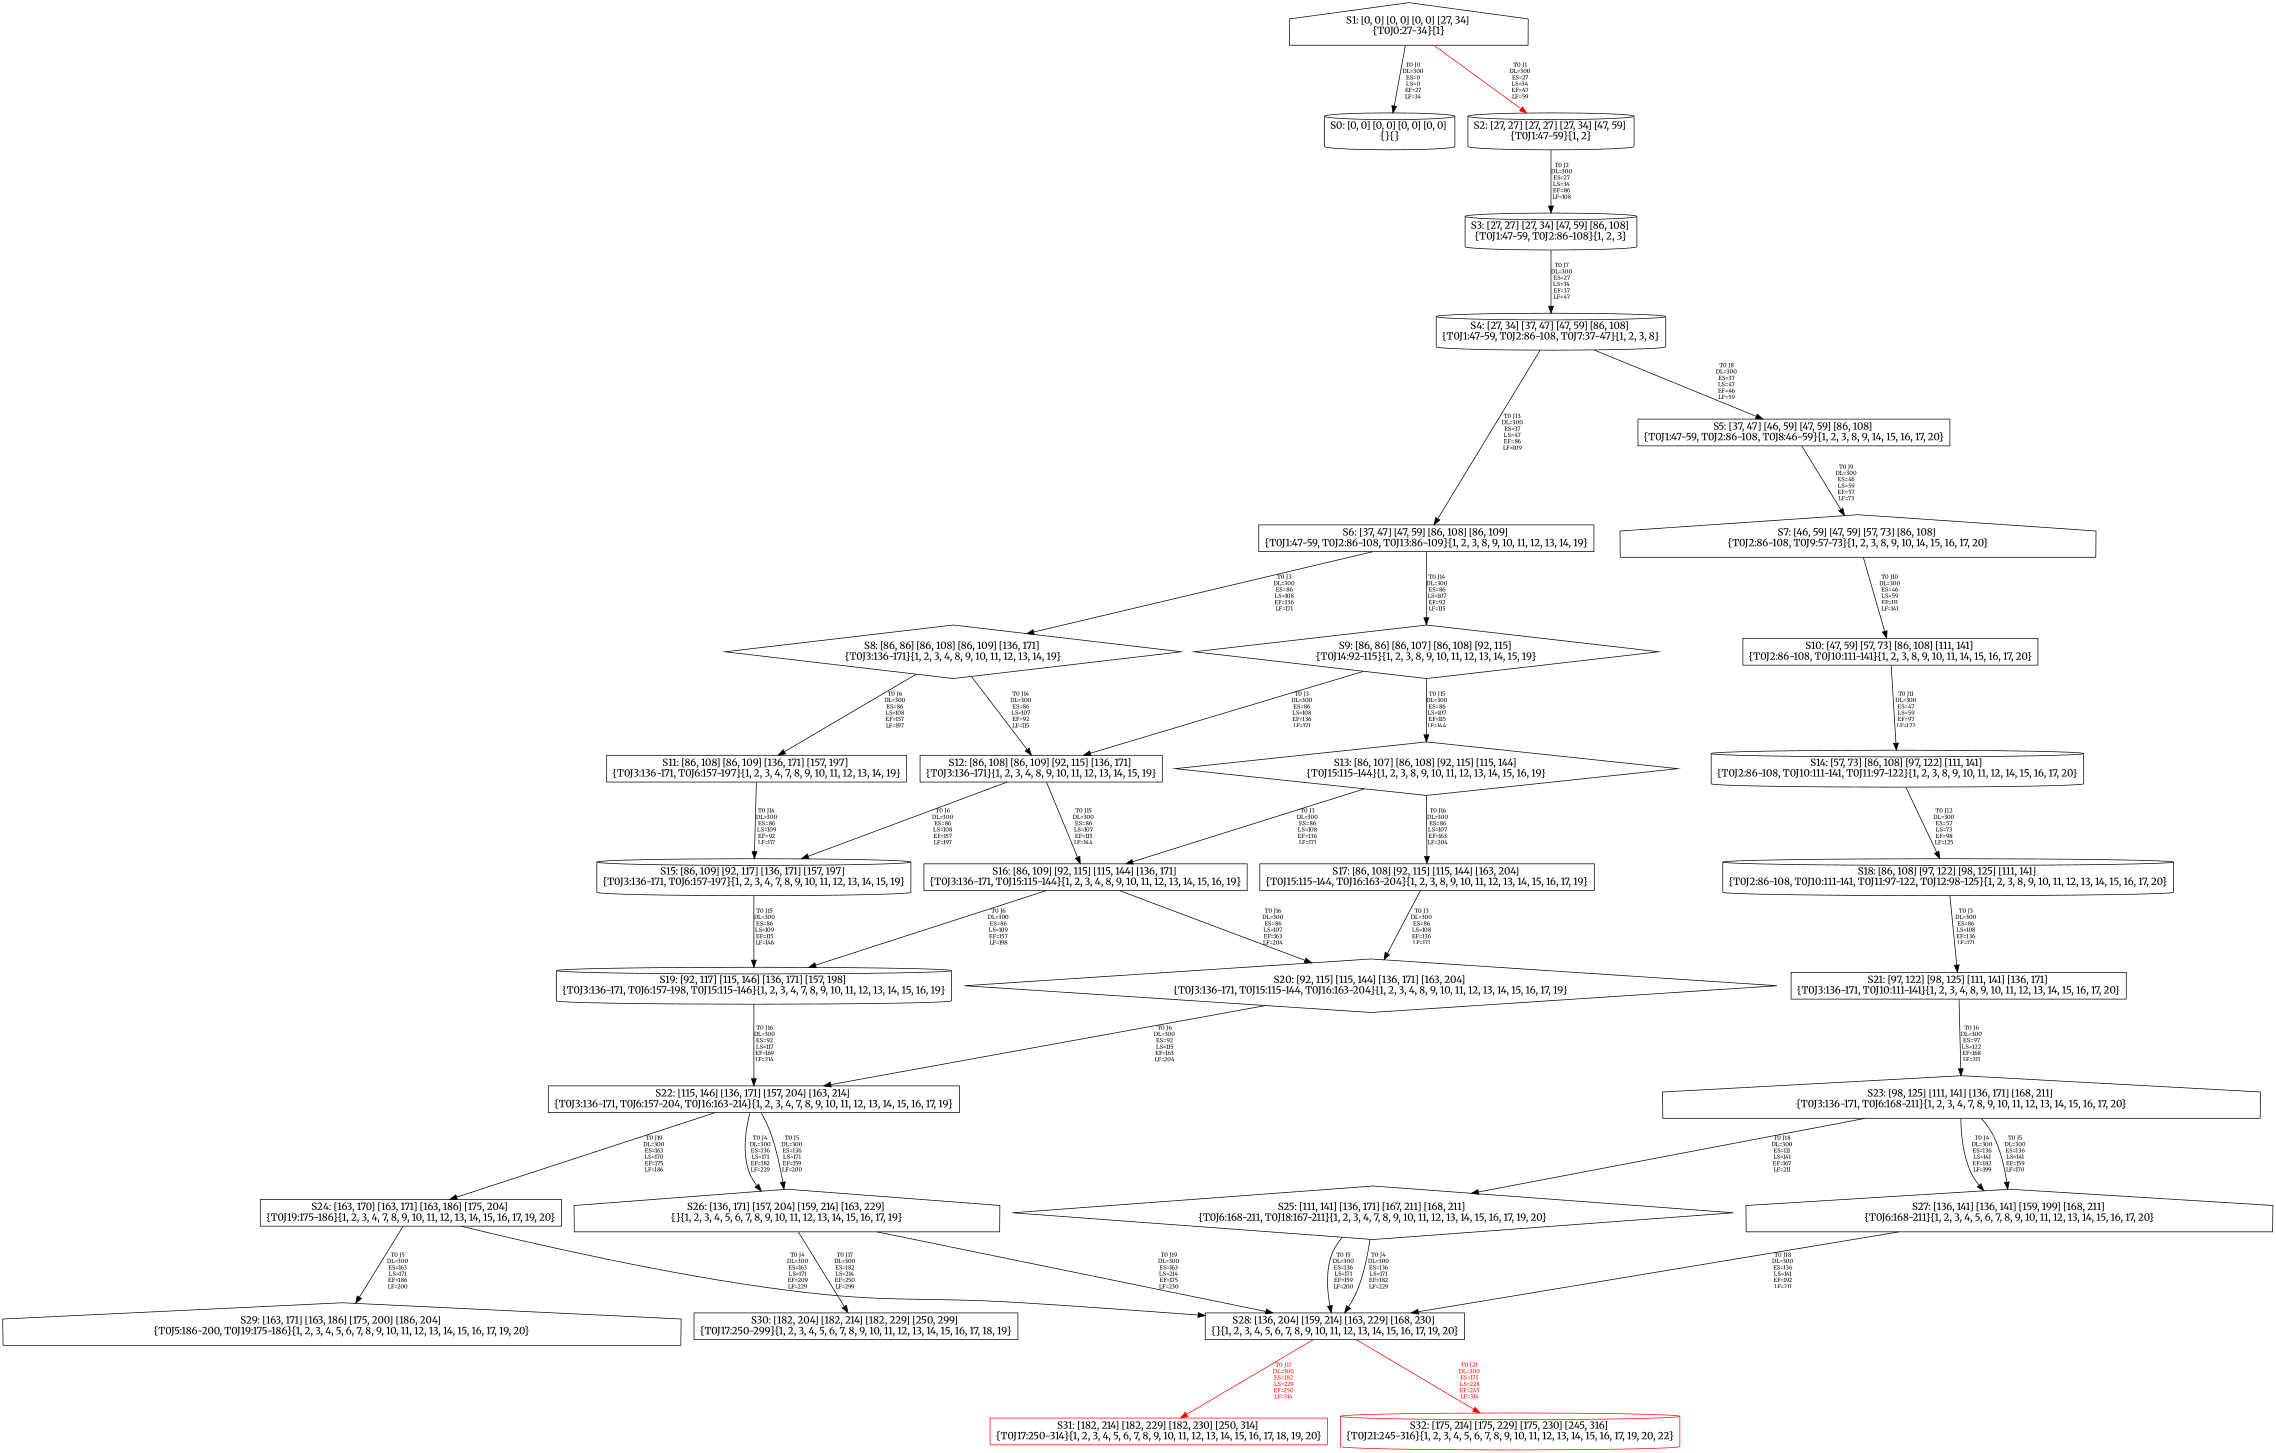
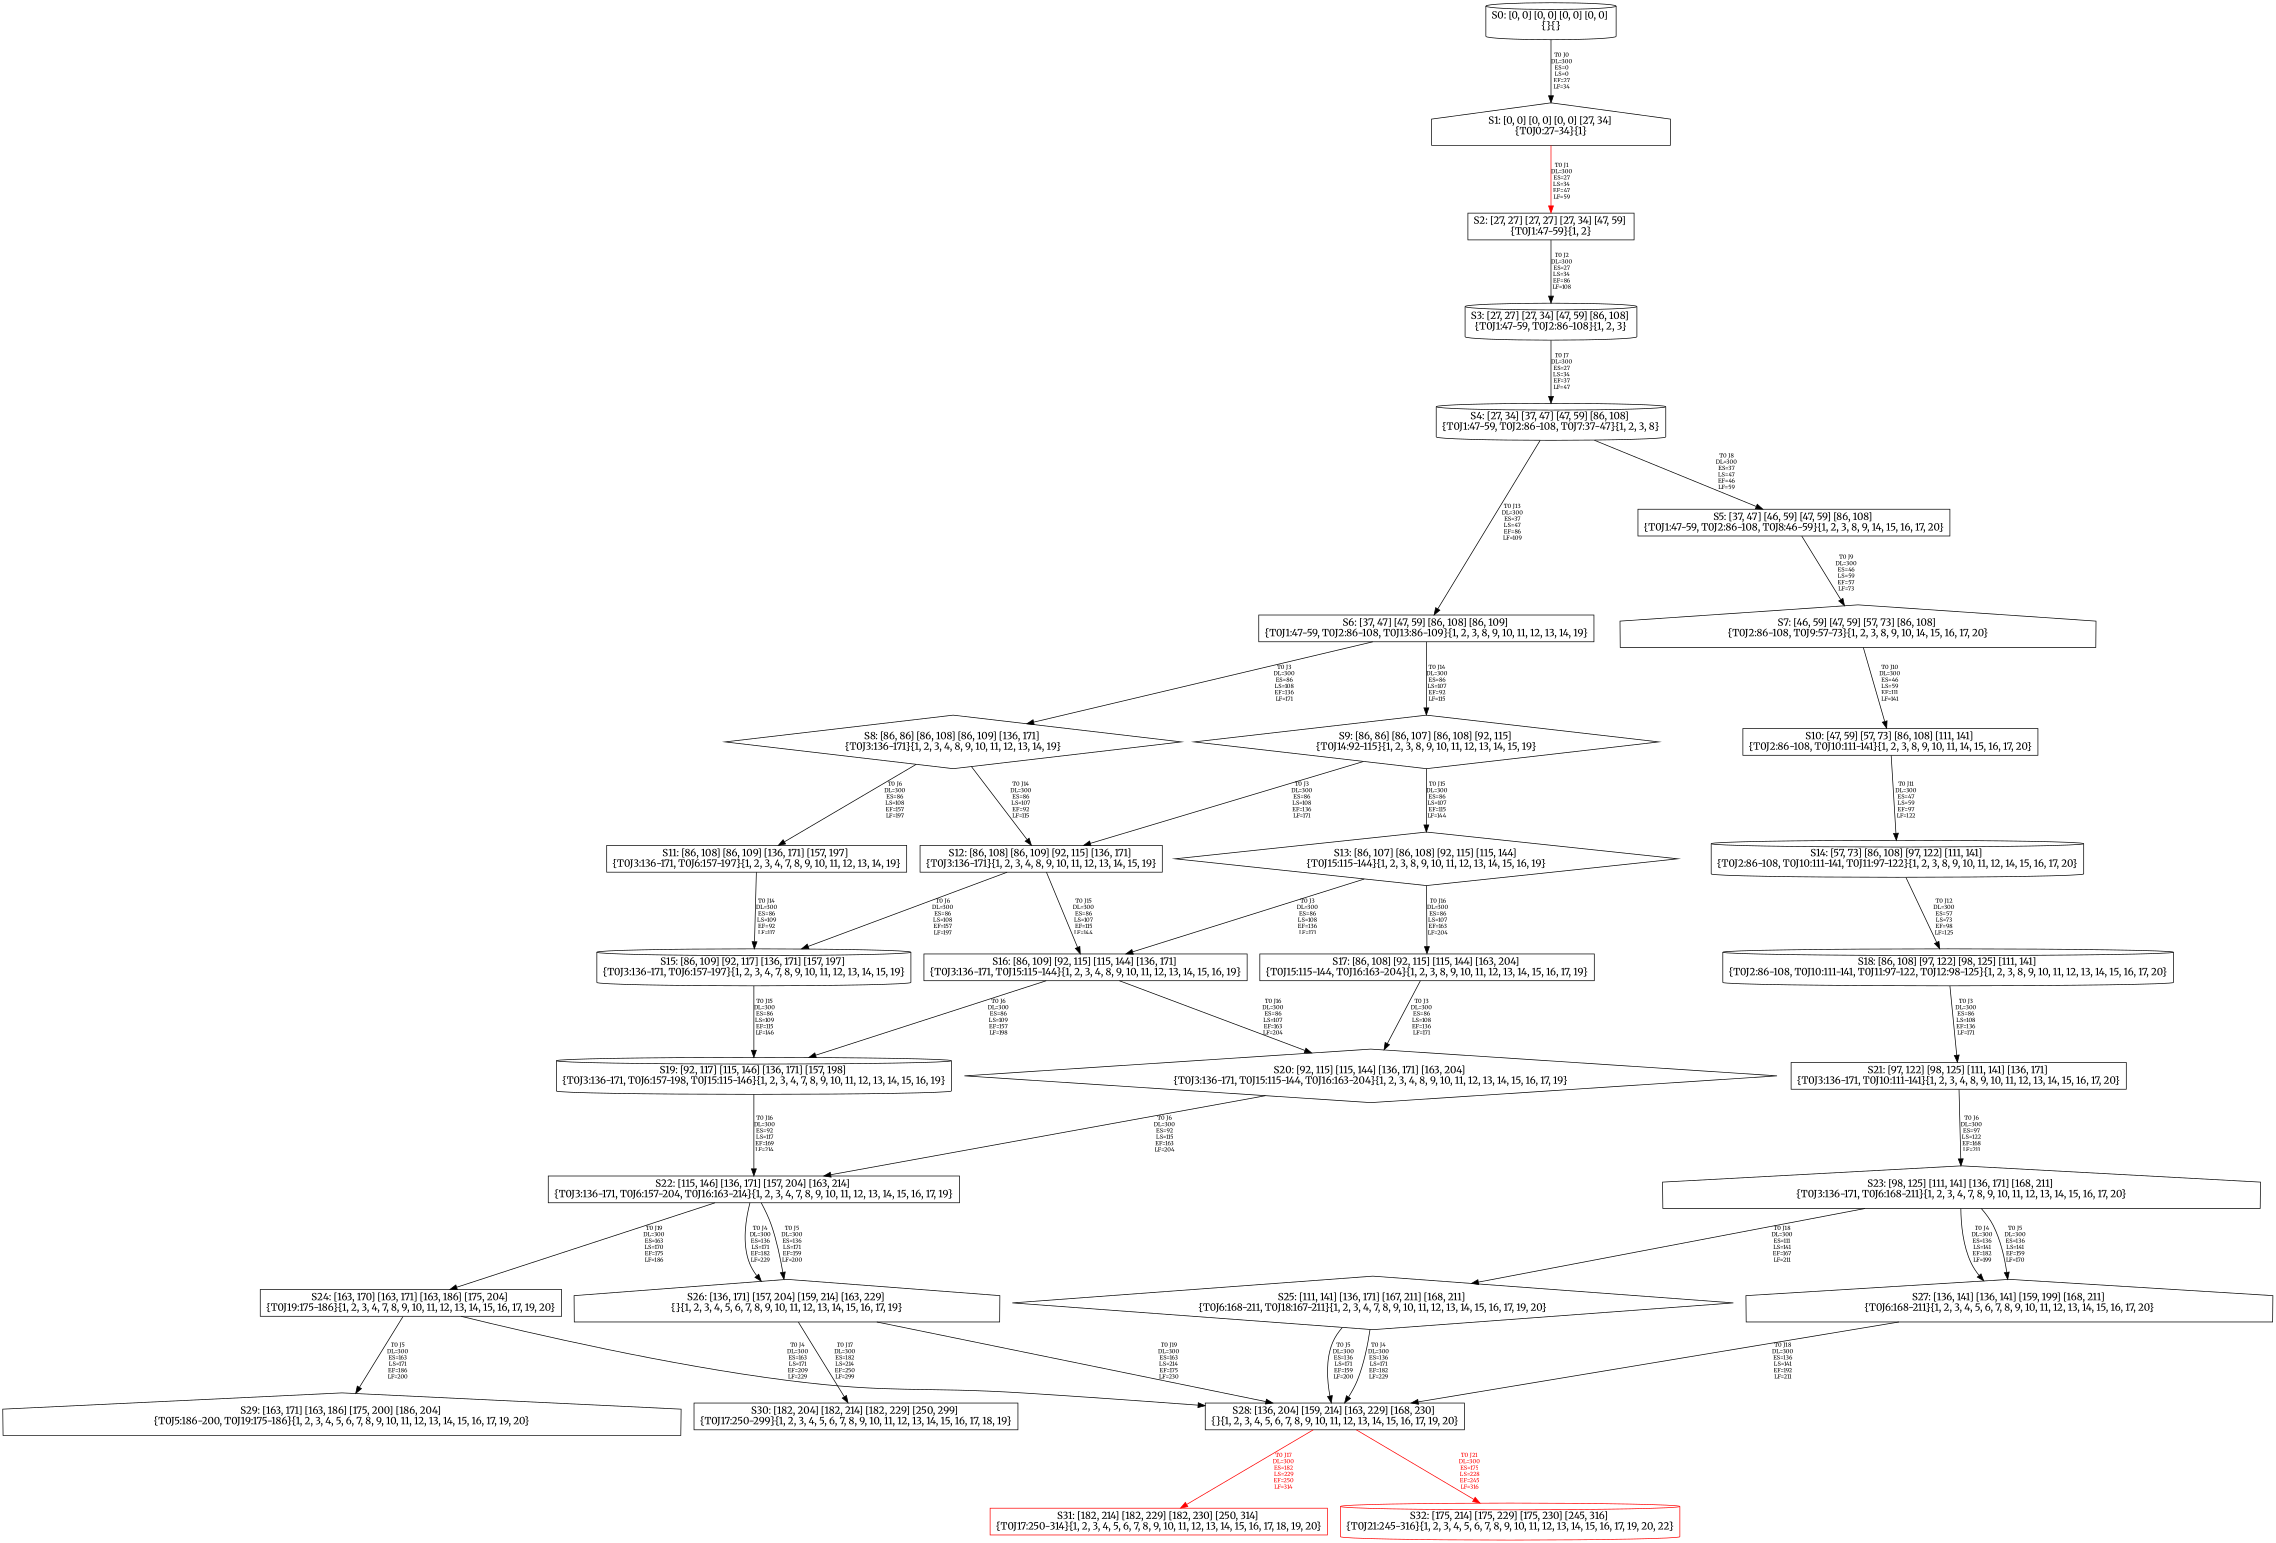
(1400, 76) -> (1551, 68)
(1551, 131) -> (1551, 227)
